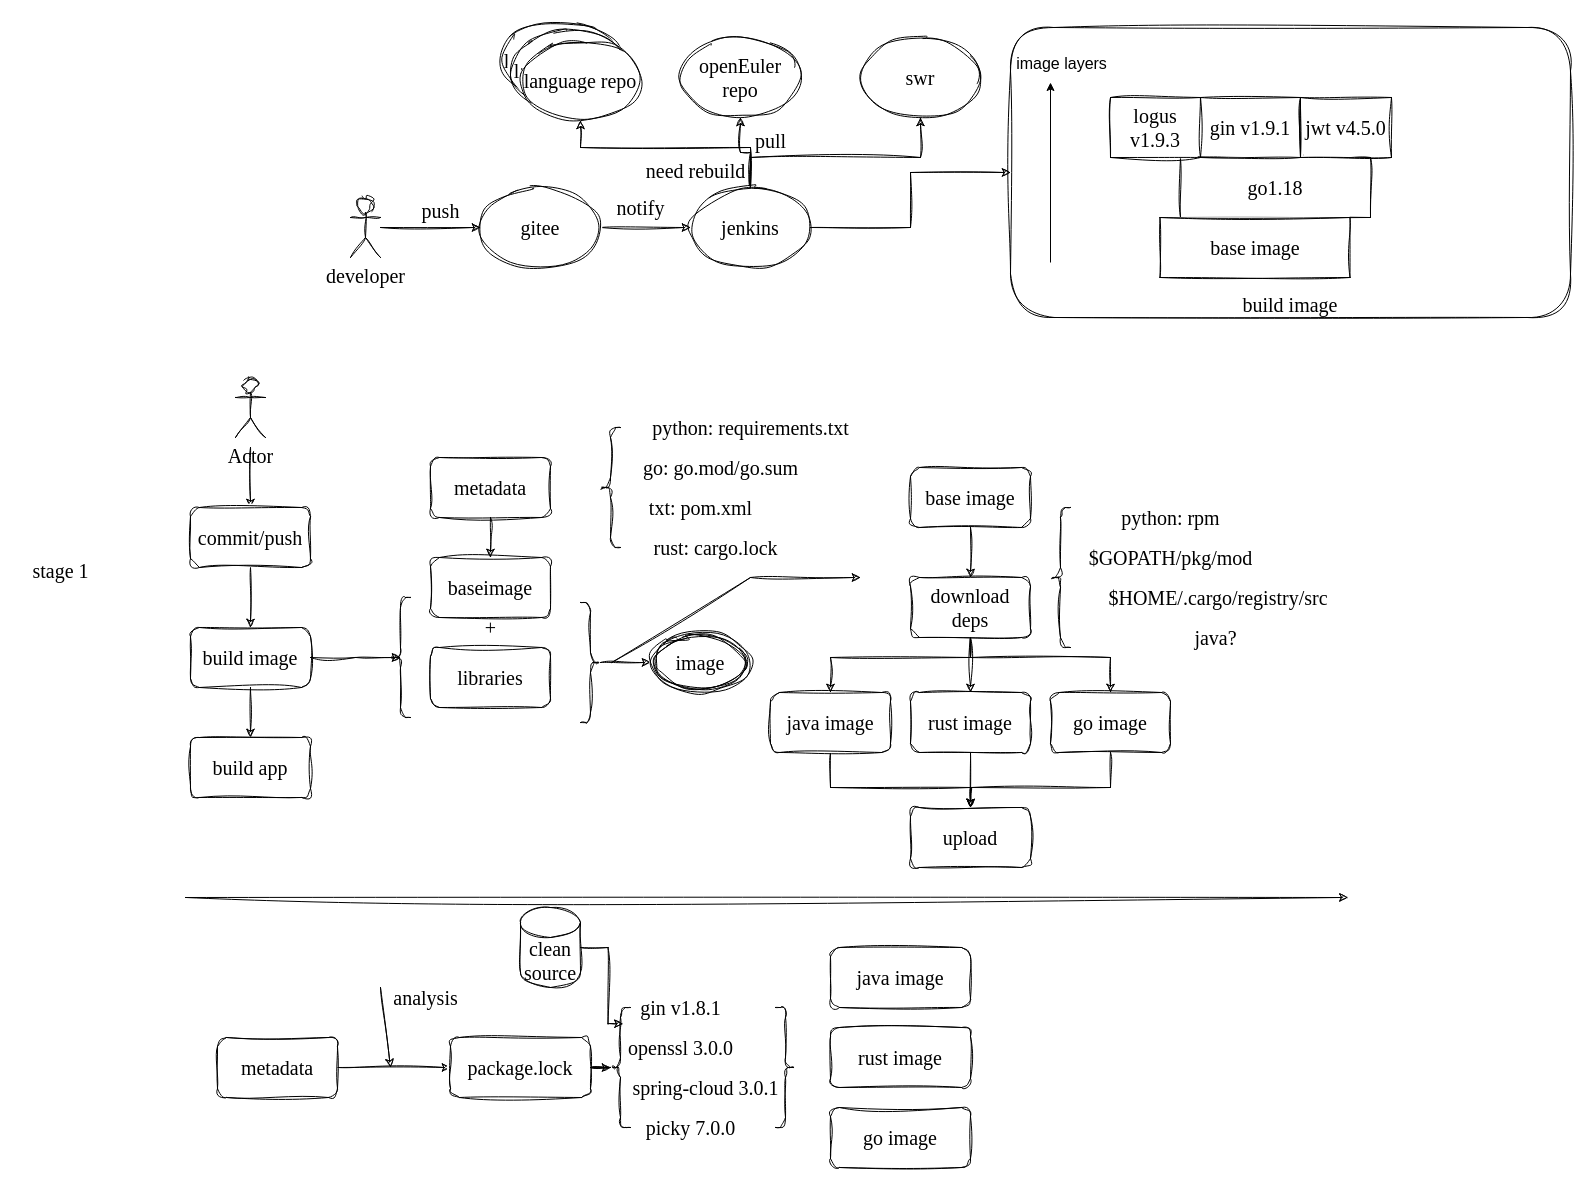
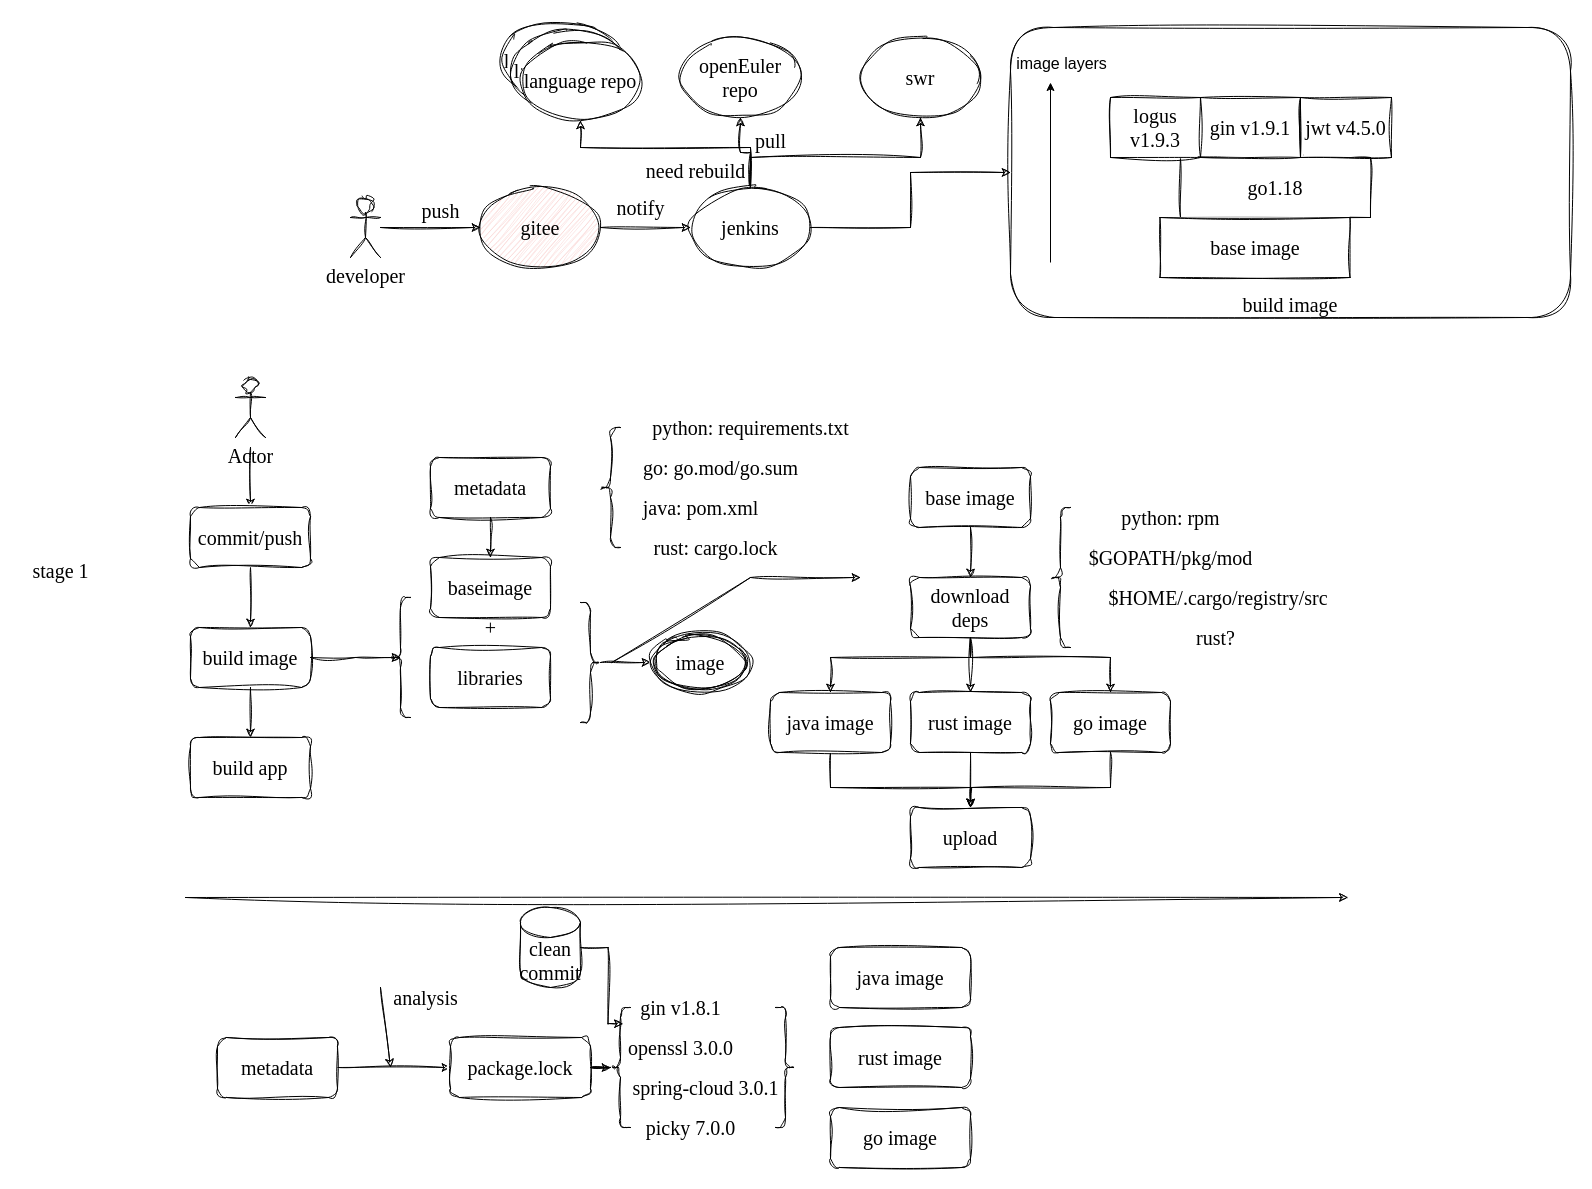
(541, 228) -> (541, 228)
(701, 508) -> (701, 508)
(1216, 638) -> (1216, 638)
(551, 961) -> (551, 961)
